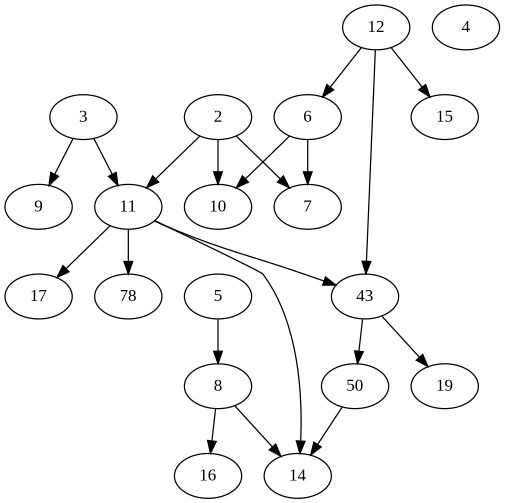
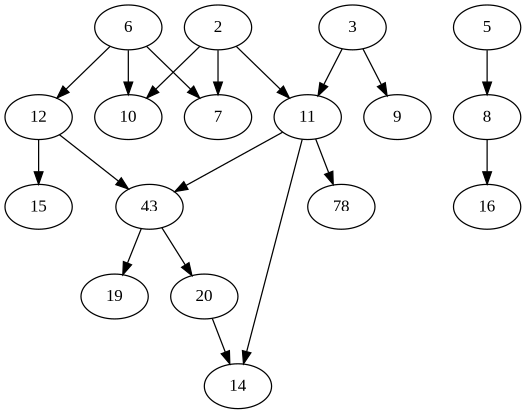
(466, 27) -> none
(346, 67) -> (88, 68)
(39, 297) -> none
(355, 386) -> (204, 297)
(254, 426) -> none
